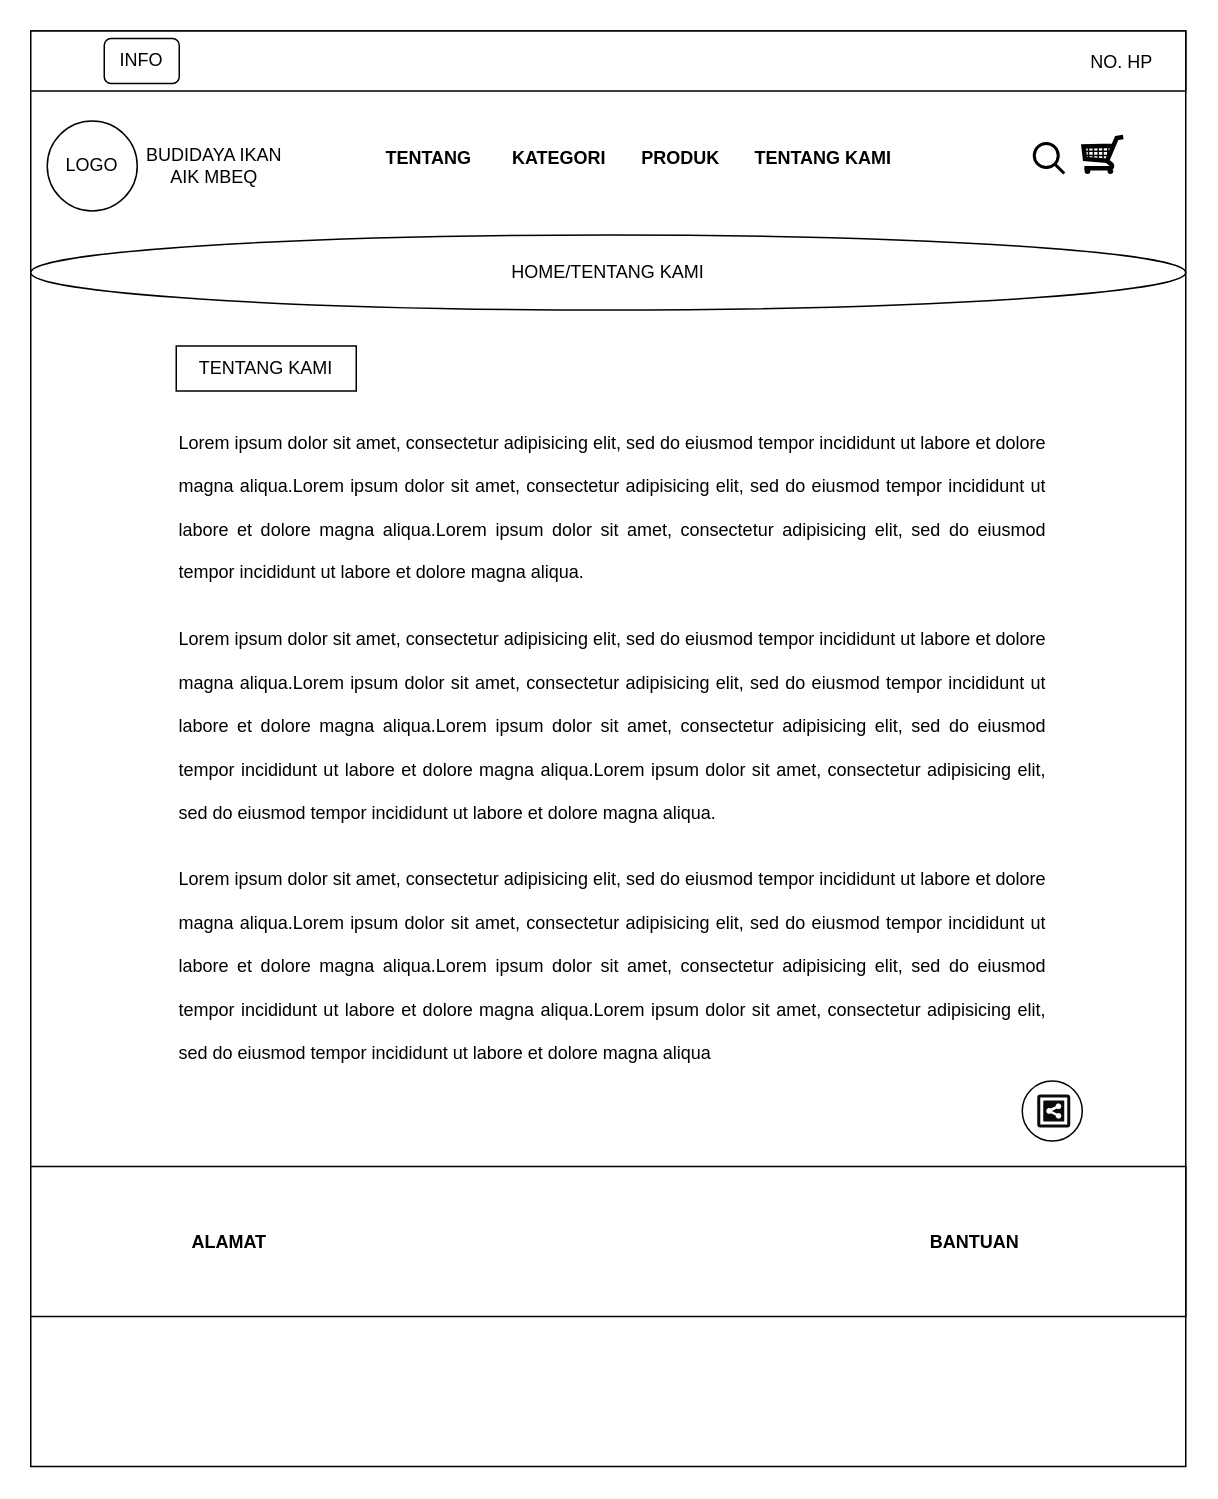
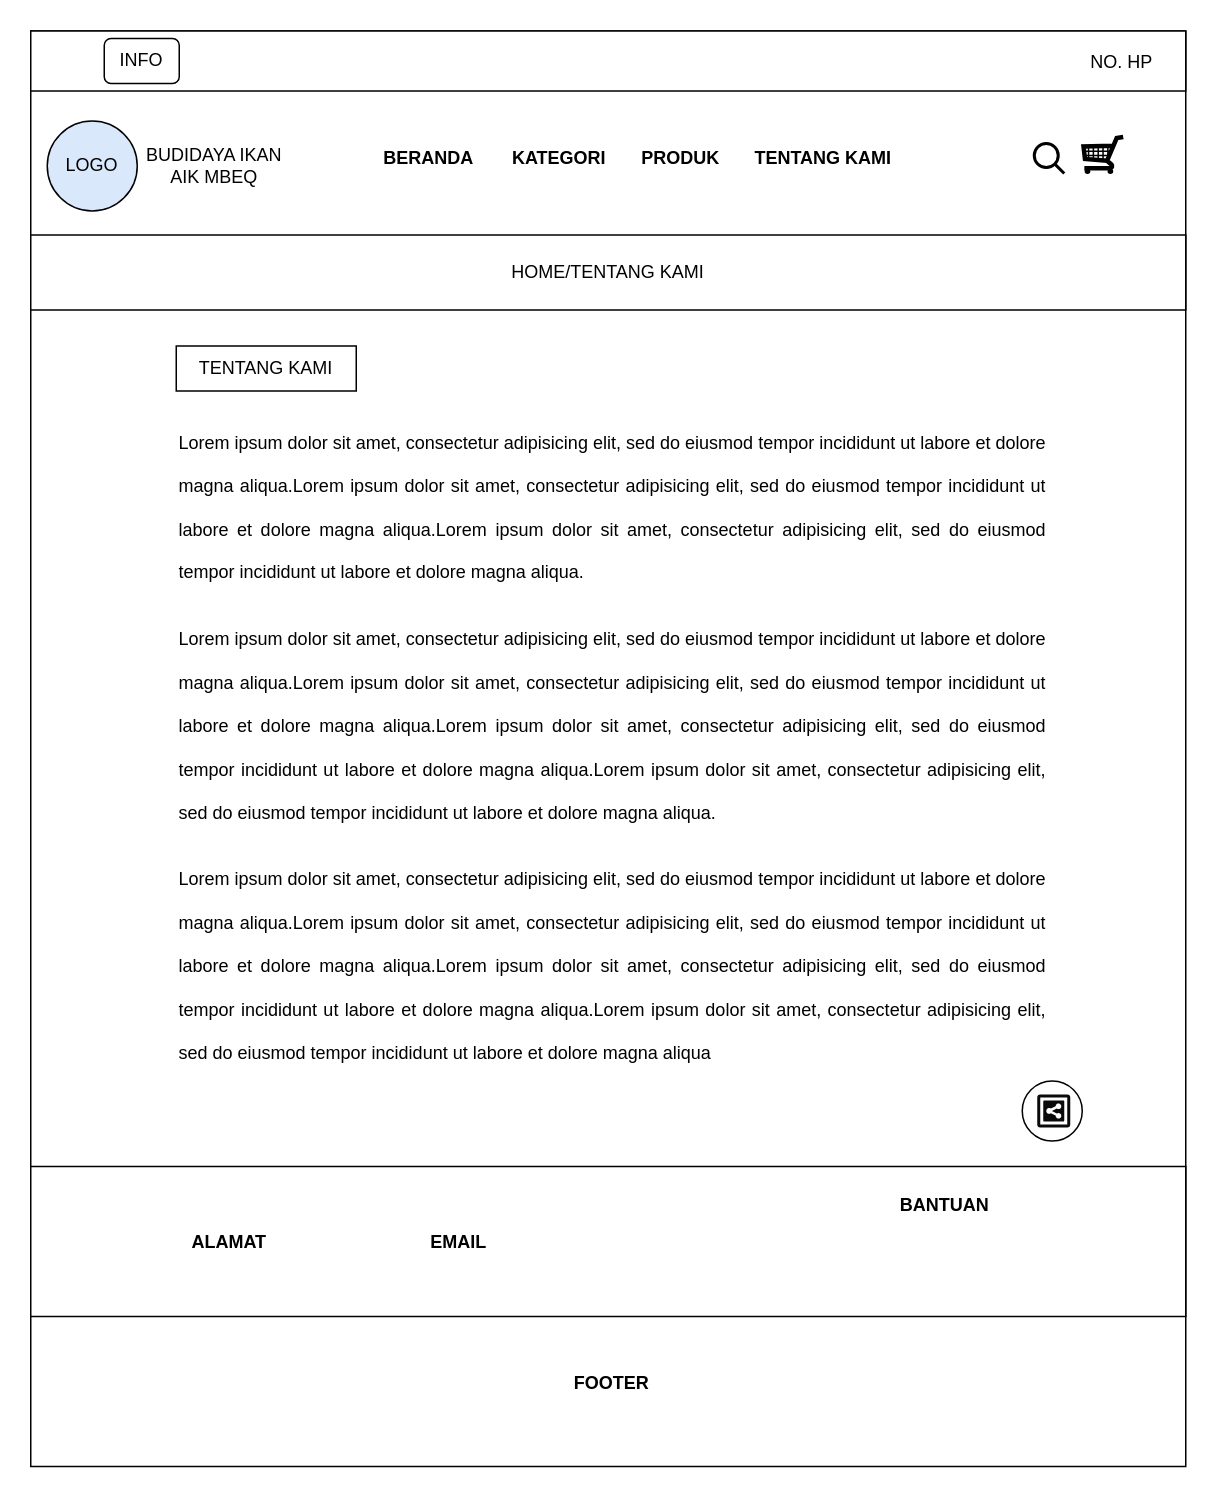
(429, 158) -> (429, 158)
(92, 166) -> (92, 166)
(608, 272) -> (608, 272)
none -> (458, 1243)
(974, 1243) -> (944, 1205)
none -> (611, 1384)
